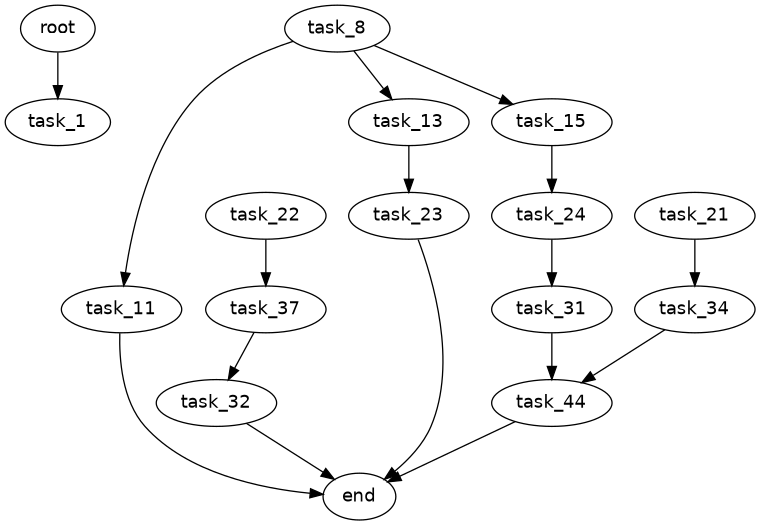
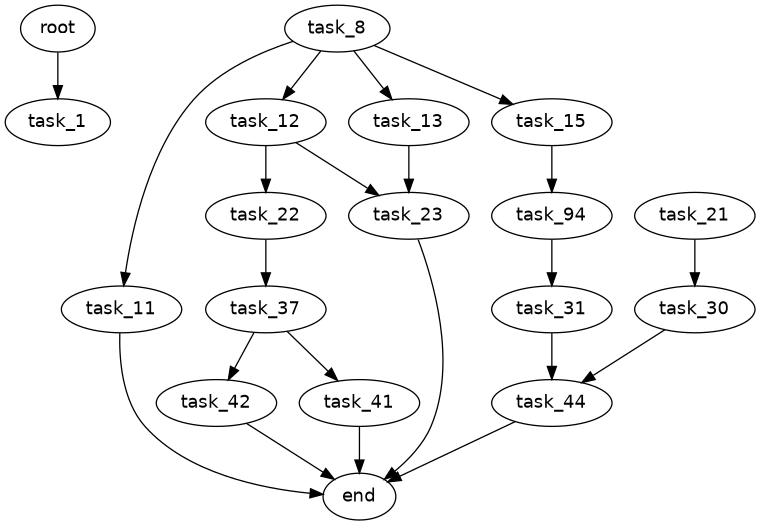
none -> (266, 122)
(552, 216) -> (552, 216)
(695, 309) -> (695, 309)
(216, 403) -> (216, 403)
none -> (359, 403)
